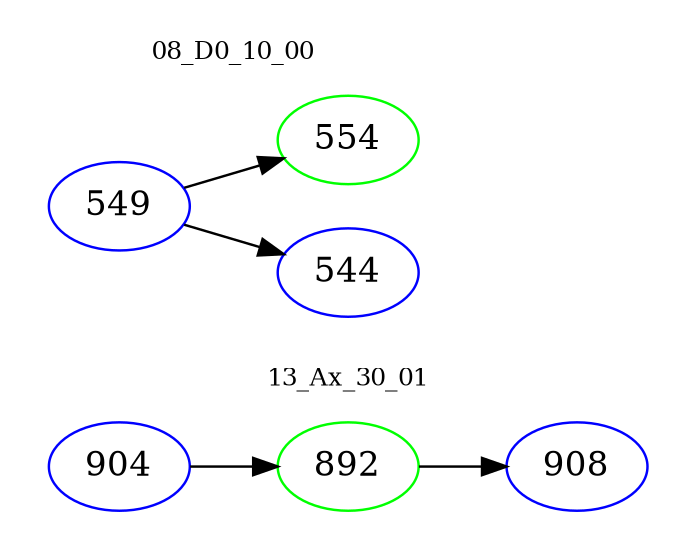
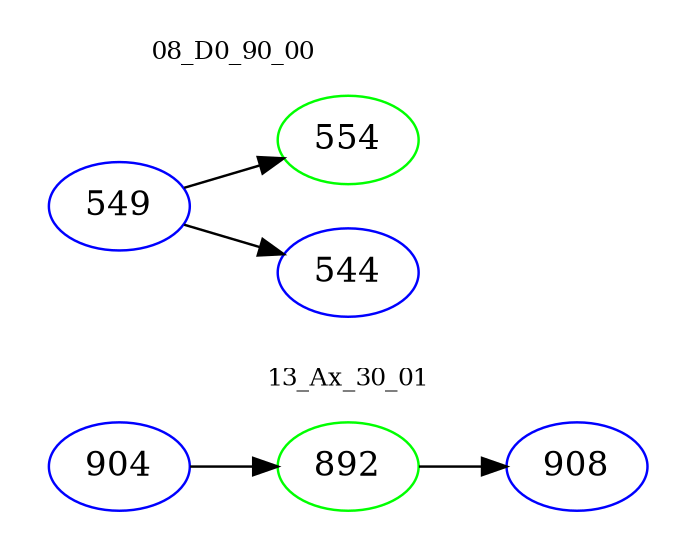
(234, 53) -> (234, 53)
